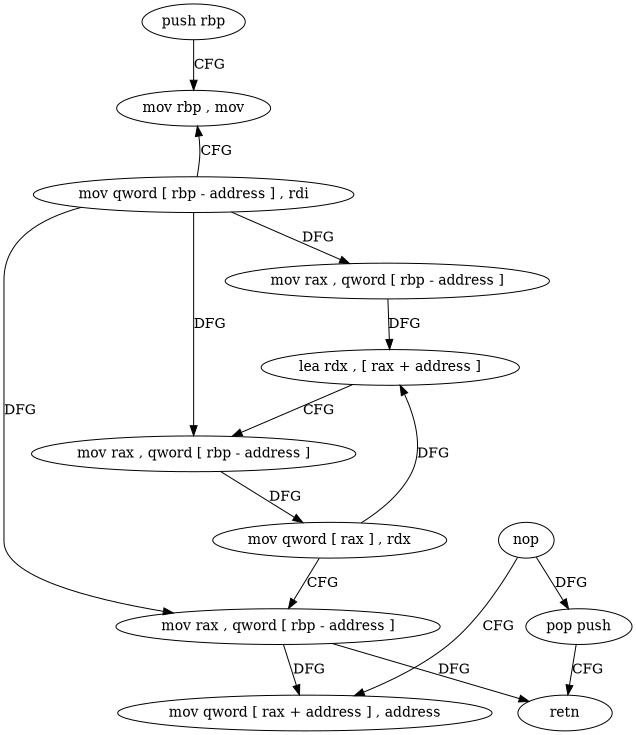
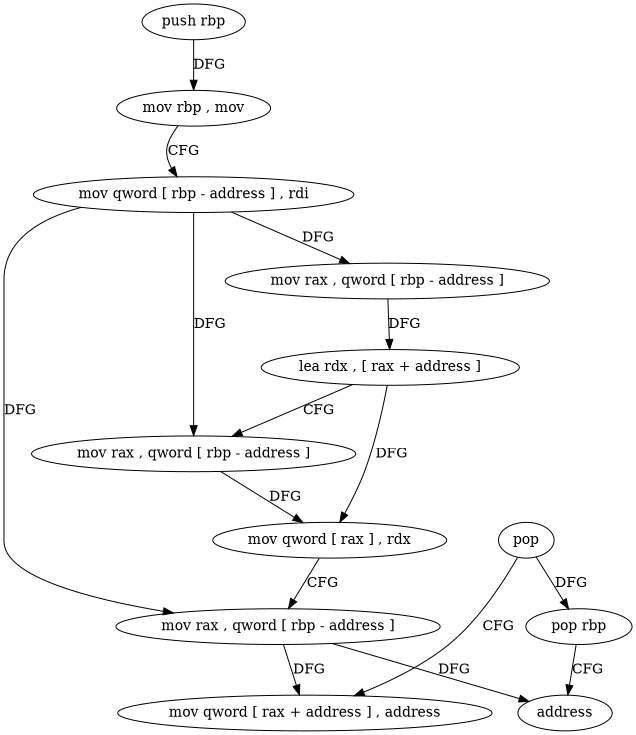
(210, 65) -> (210, 65)
(200, 156) -> (167, 146)
(413, 468) -> (371, 451)
(526, 540) -> (526, 540)
(579, 627) -> (579, 627)
(565, 713) -> (565, 713)
